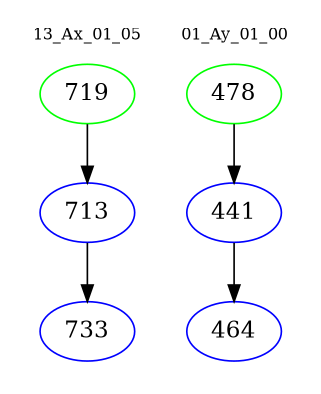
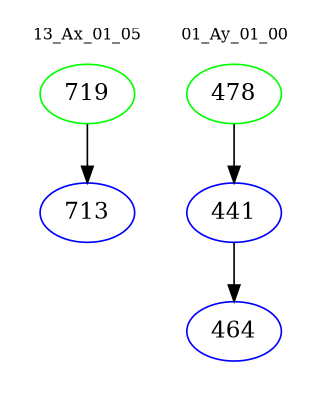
(87, 331) -> none
